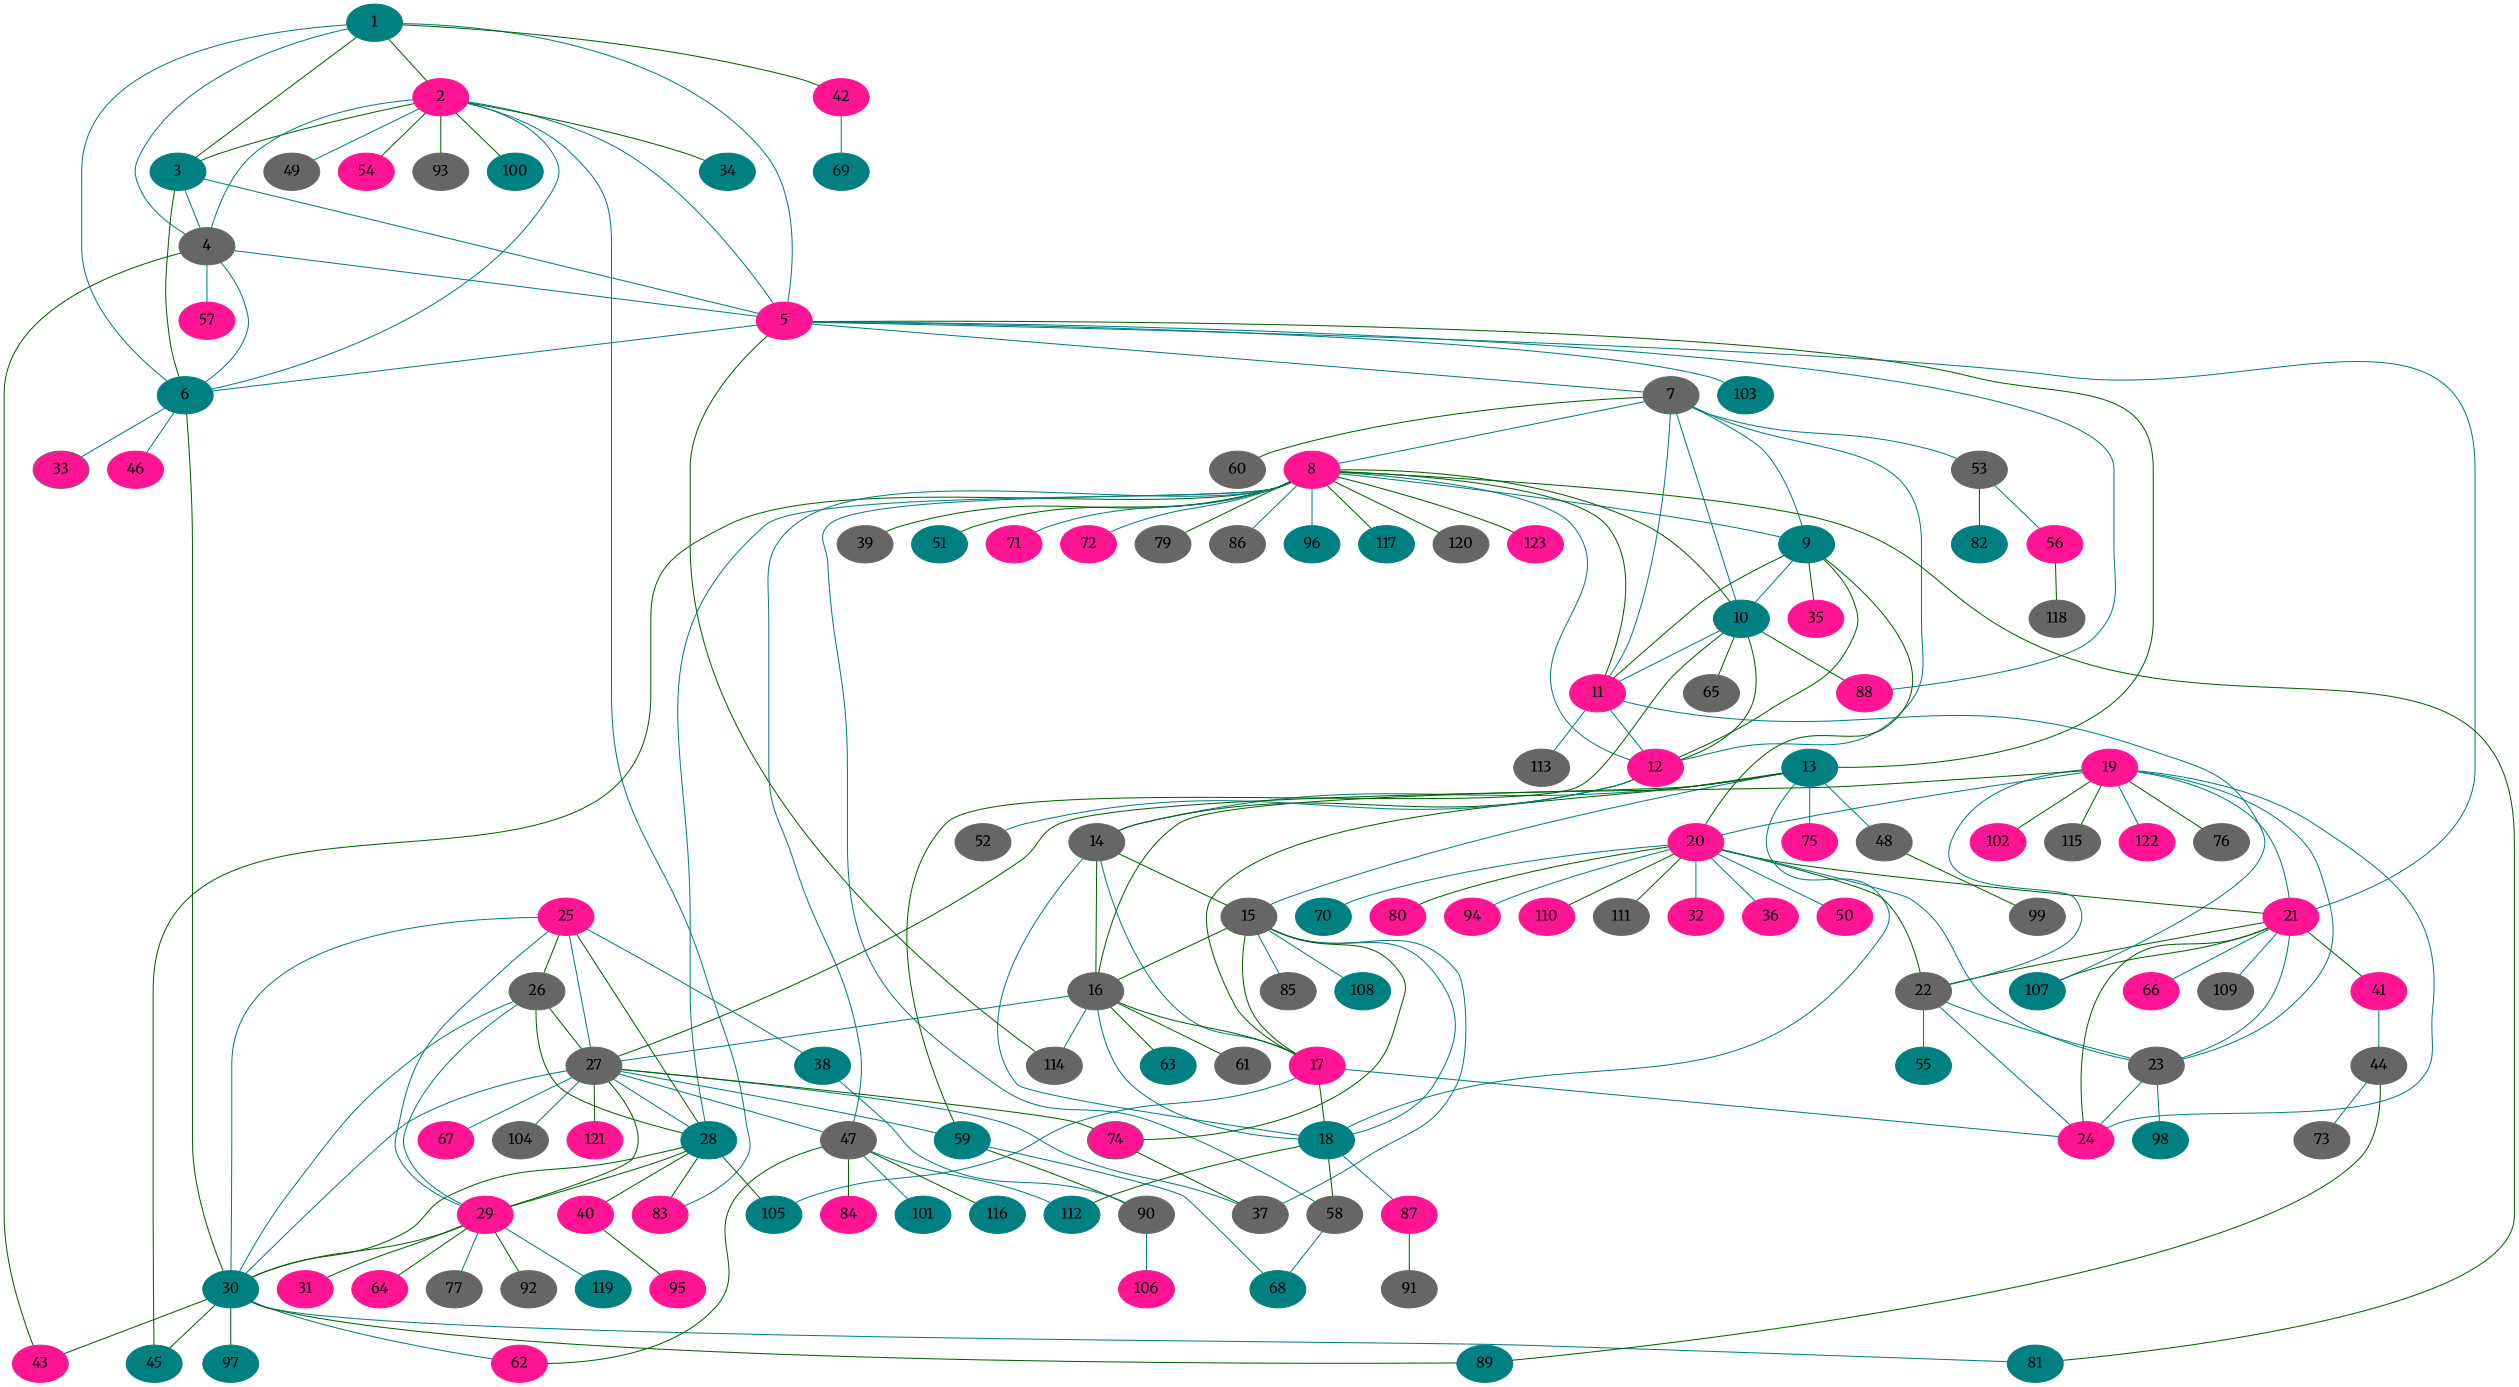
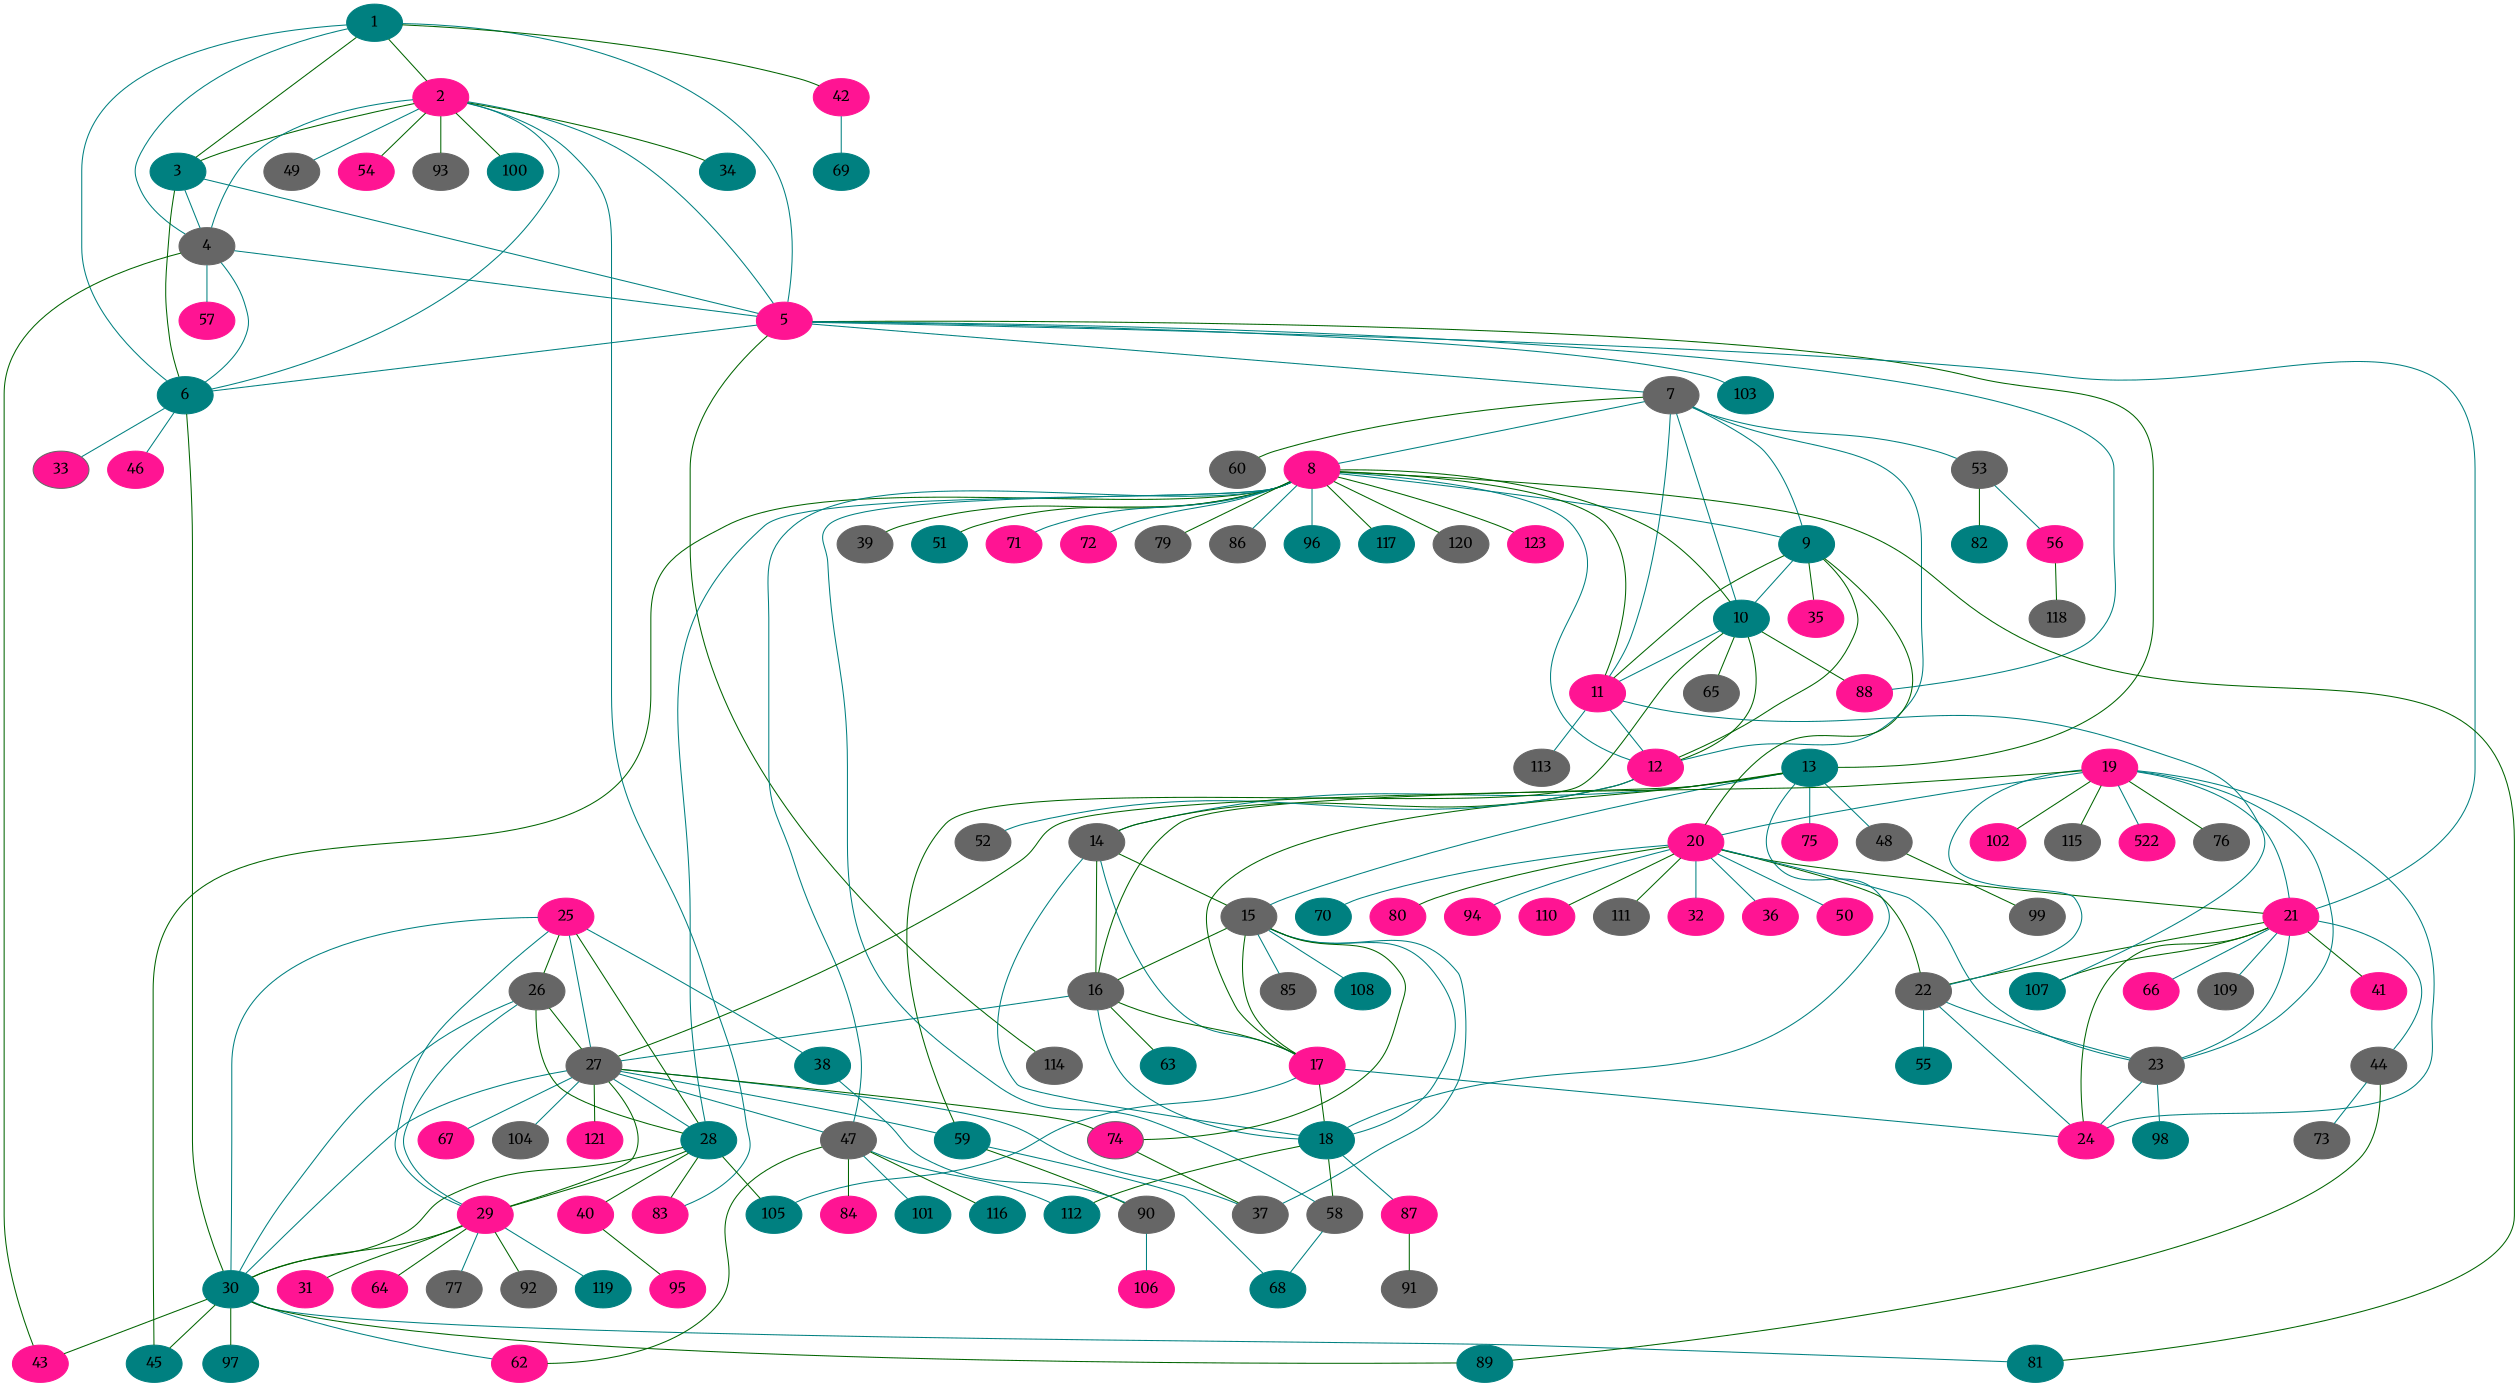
(2147, 842) -> (2147, 842)
(1075, 1029) -> none
(2379, 1029) -> (2407, 962)
(1243, 1066) -> none
